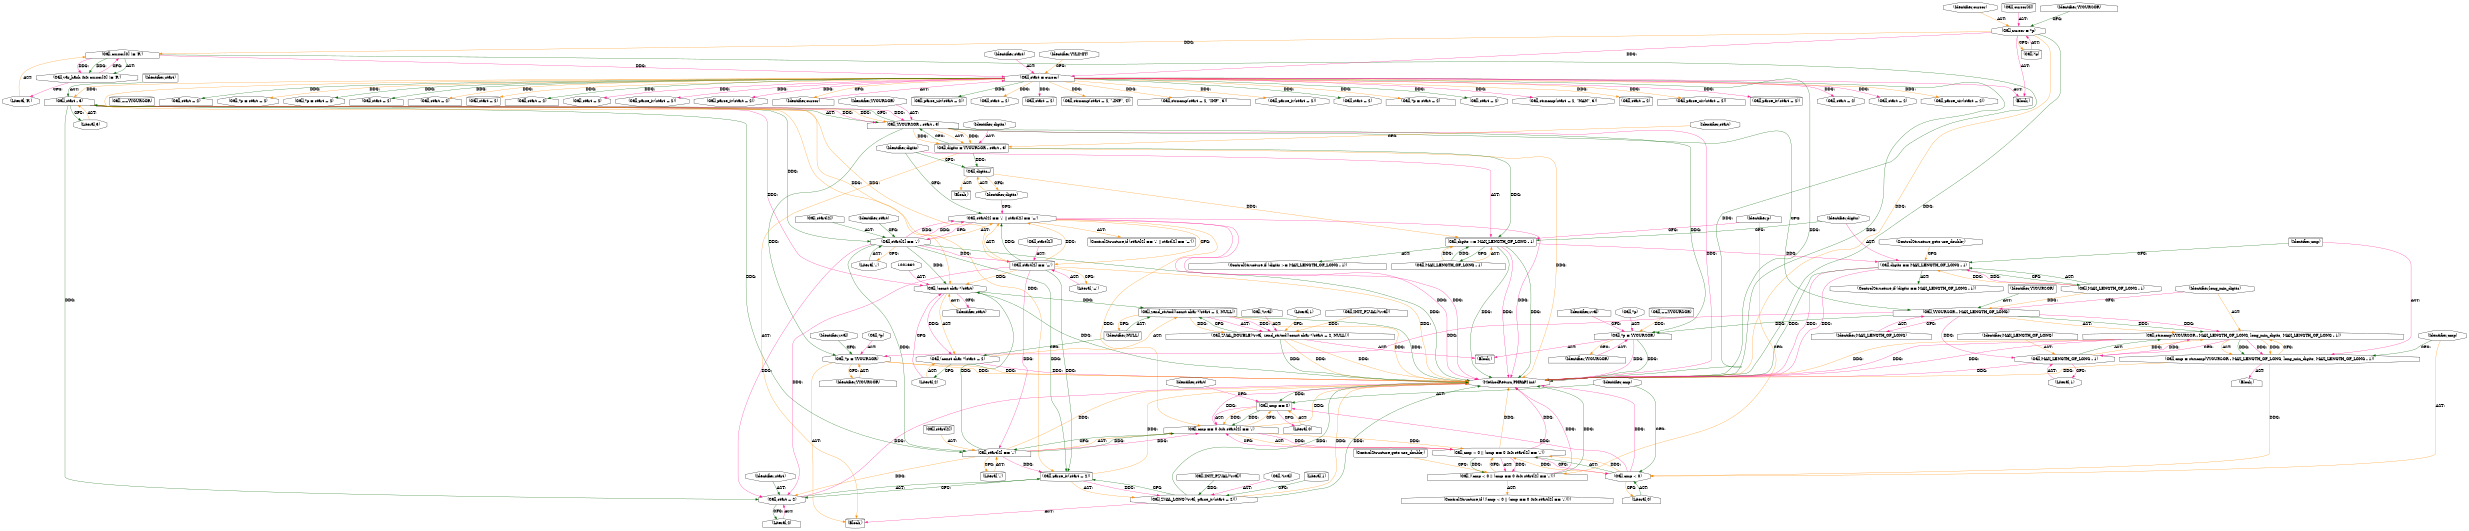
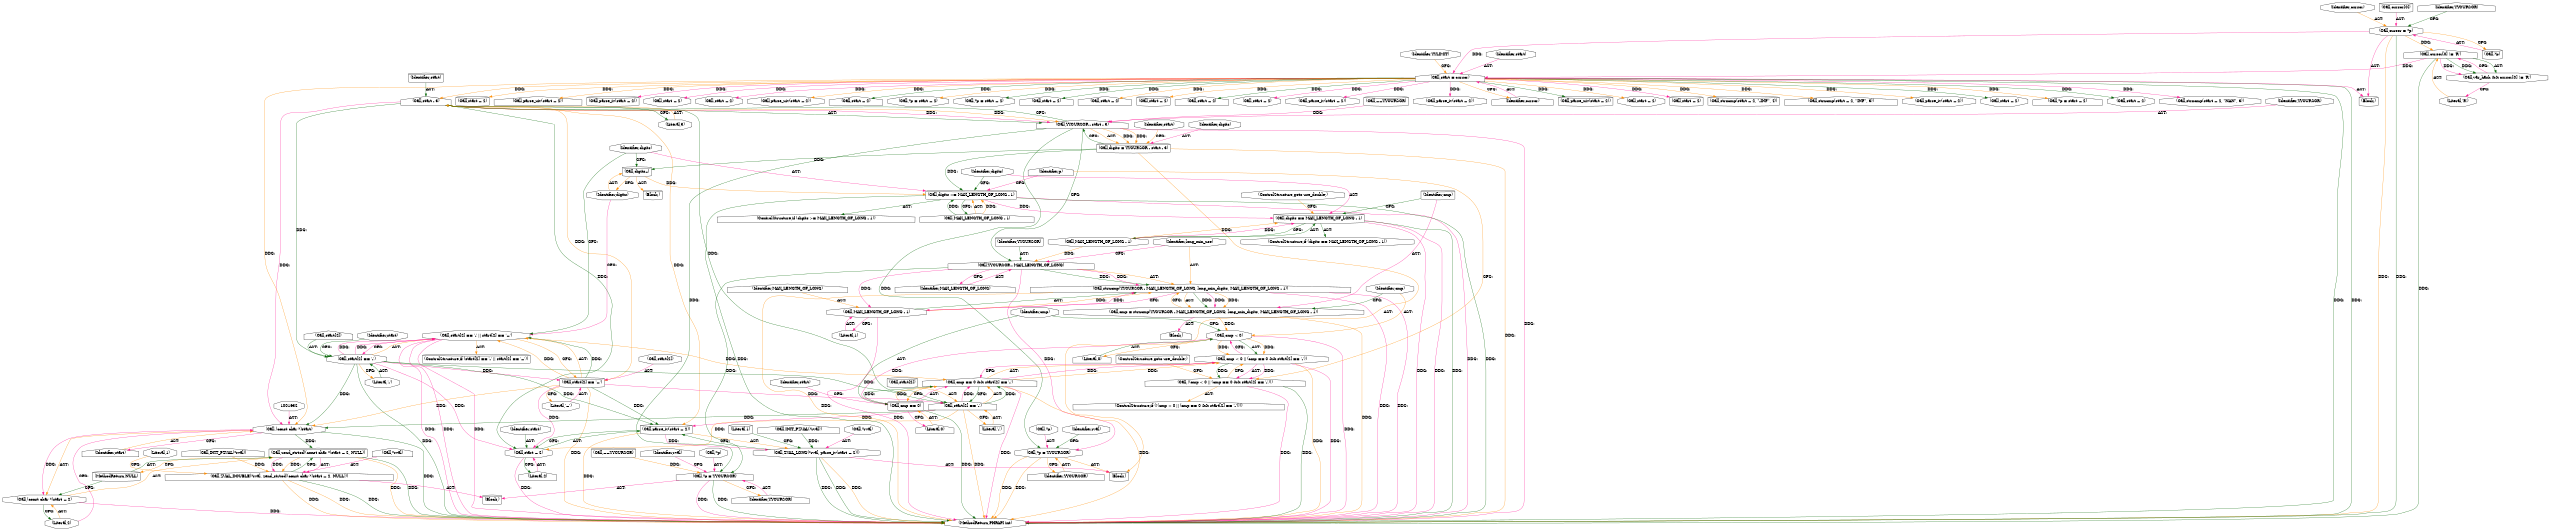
(2215, 289) -> (1190, 242)
(1123, 336) -> (116, 476)
(1374, 386) -> (962, 454)
